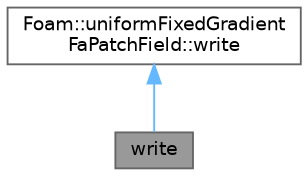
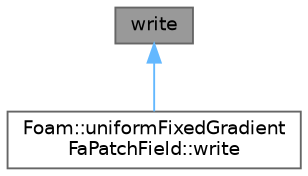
(154, 108) -> (154, 87)
